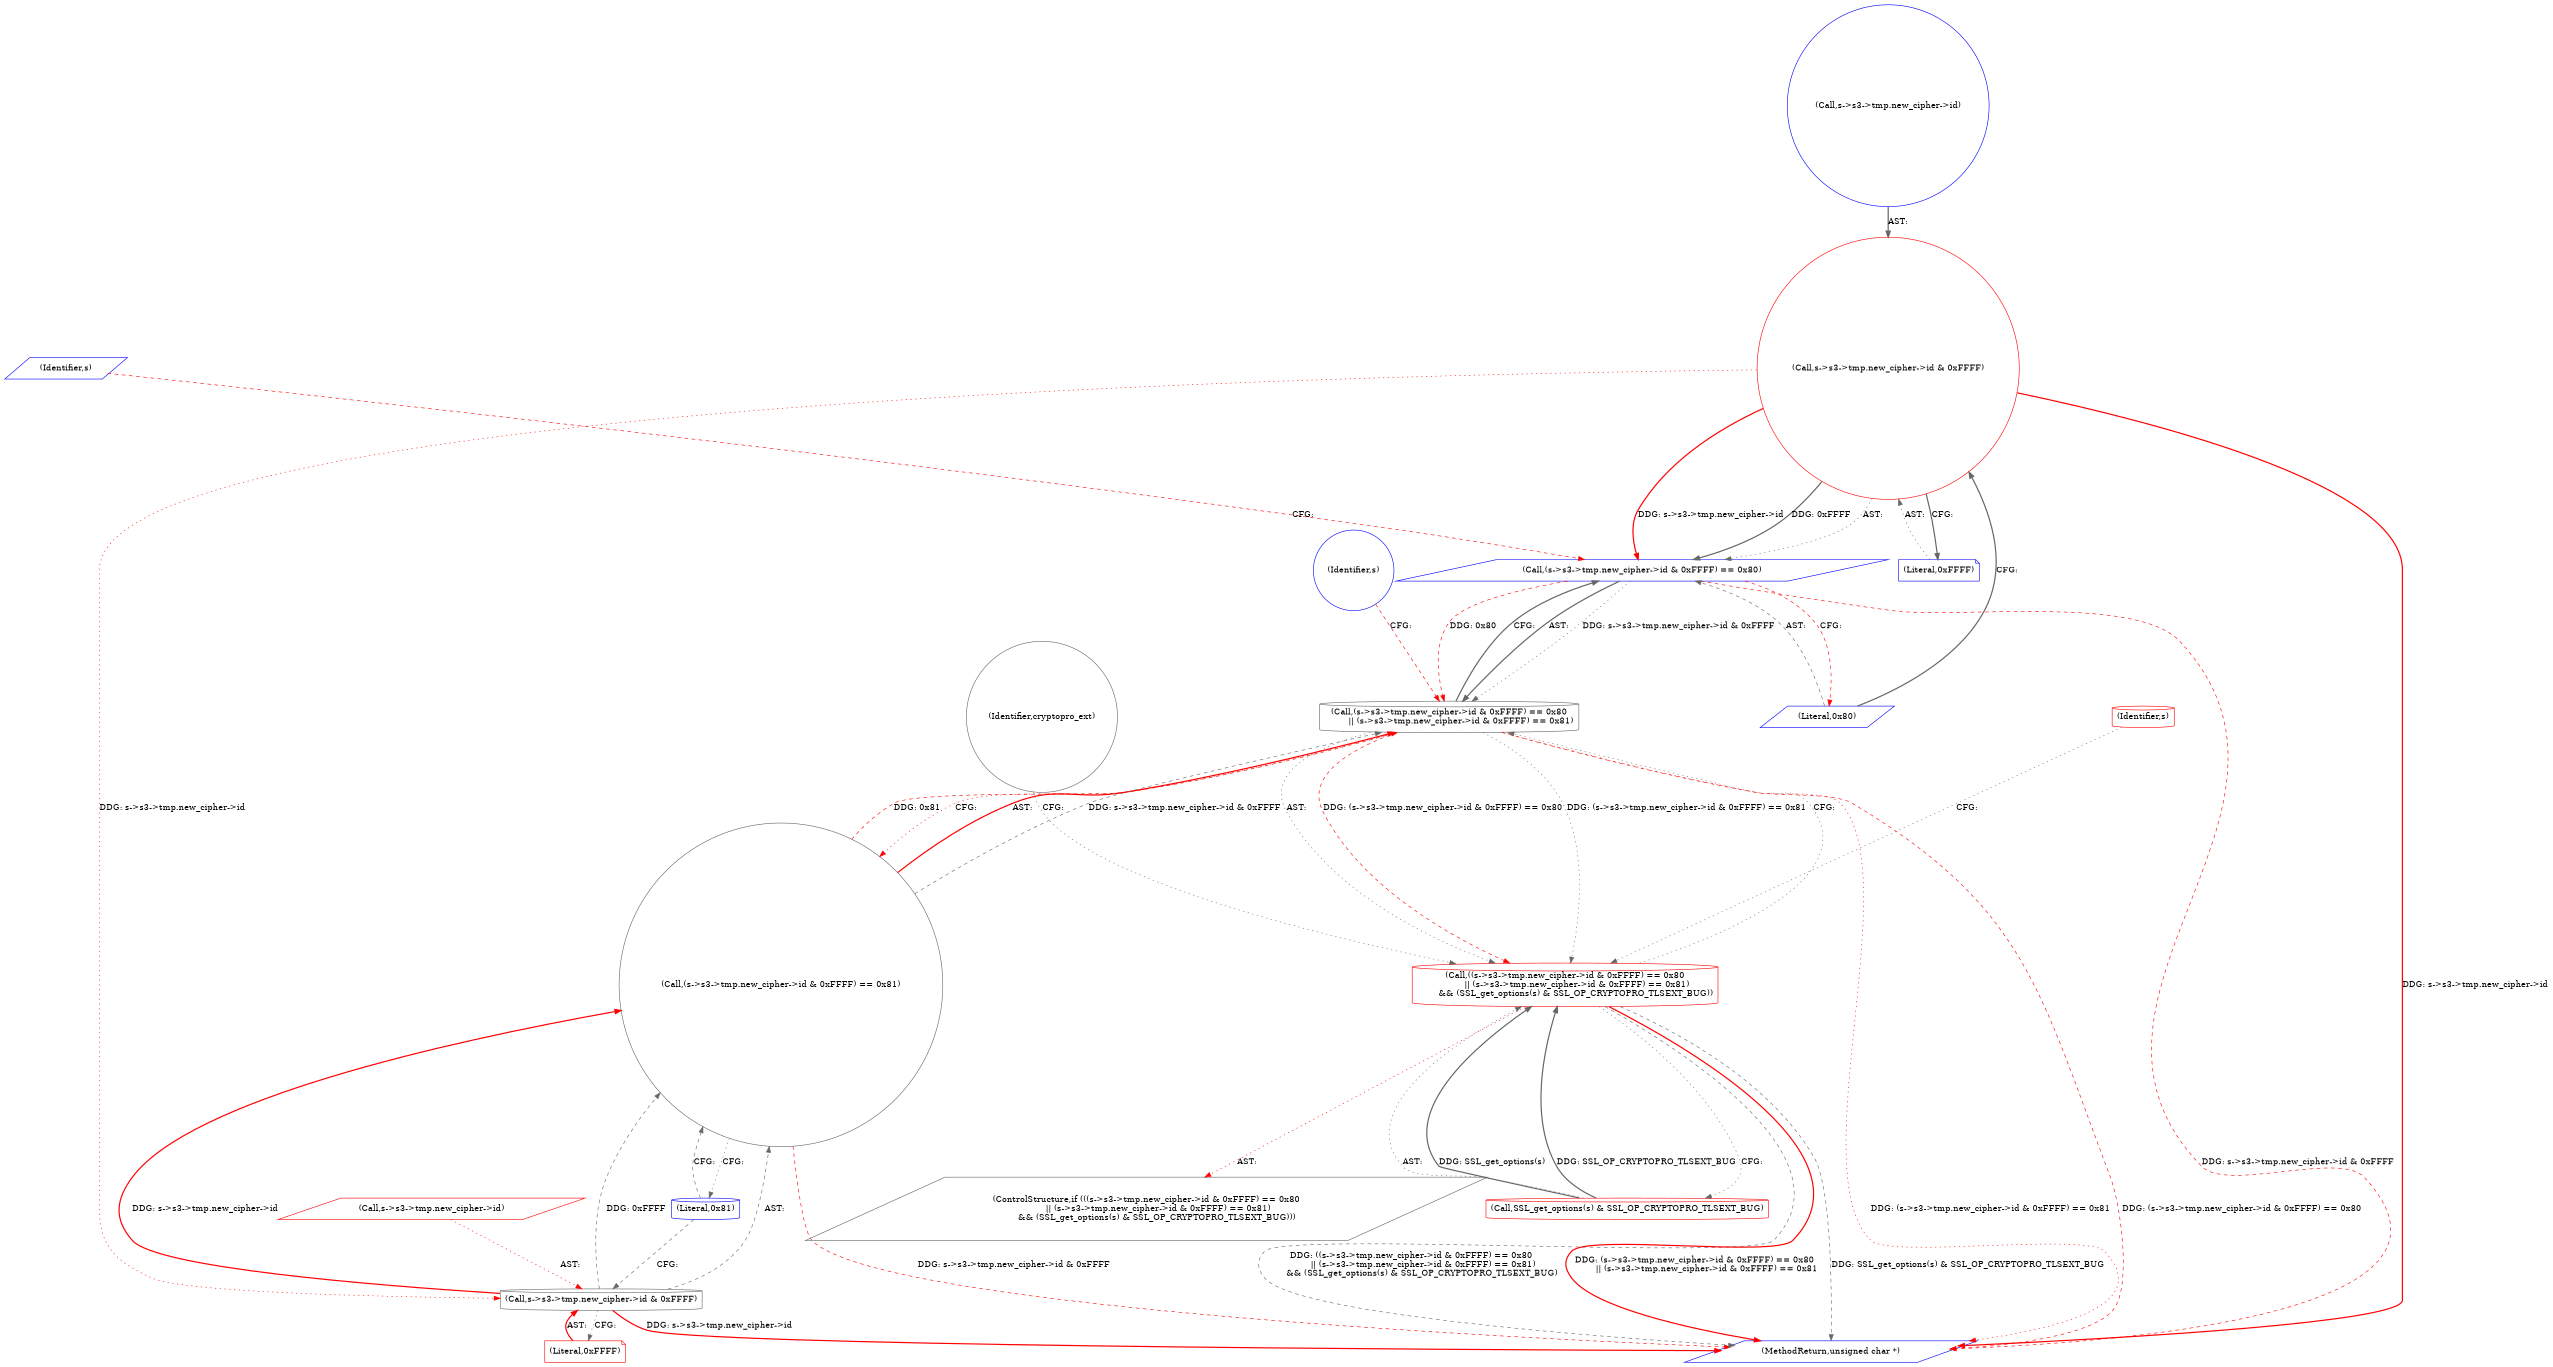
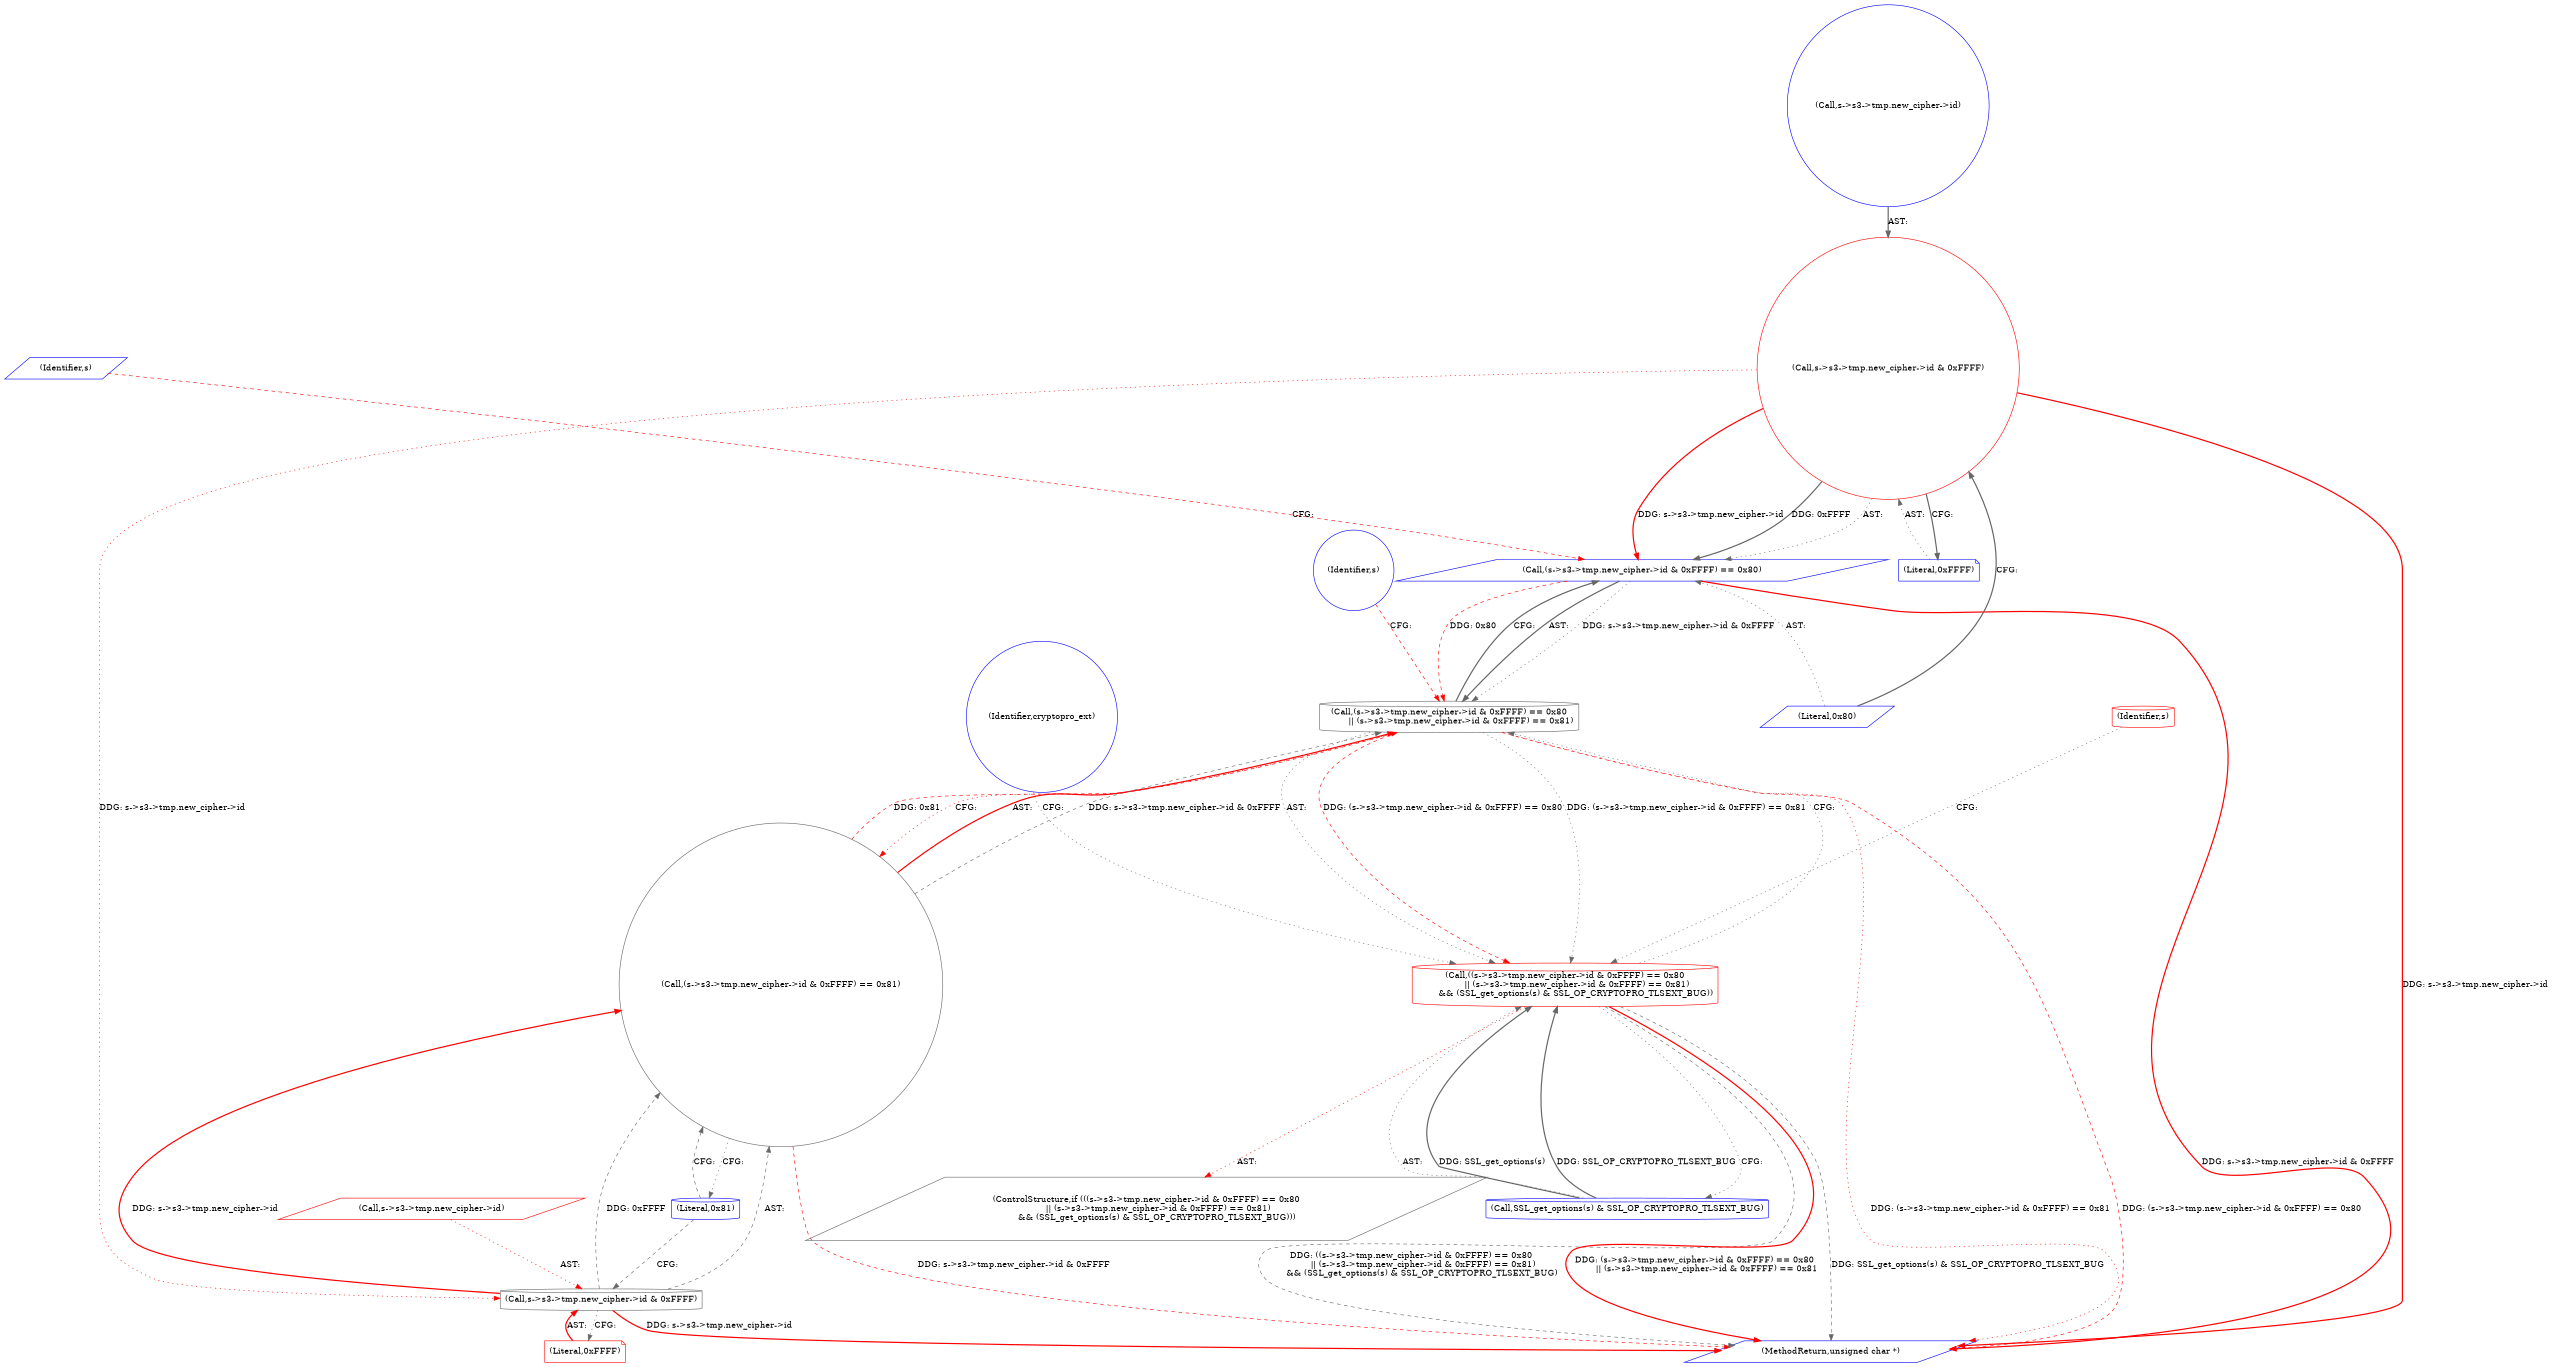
(1814, 622) -> none
(1782, 625) -> (1782, 625)
(1042, 717) -> (1042, 717)
(2159, 1004) -> (2159, 1004)
(1627, 1209) -> (1627, 1209)
